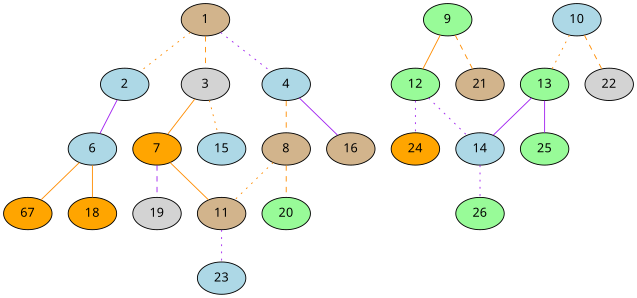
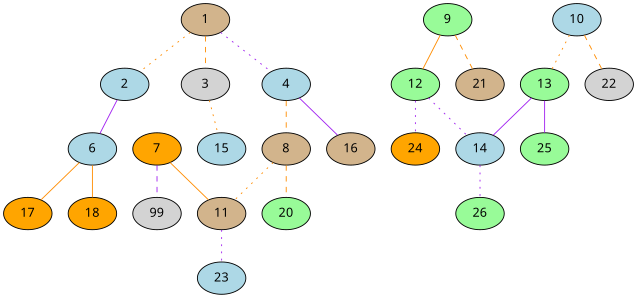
(181, 117) -> none
(28, 214) -> (28, 214)
(157, 214) -> (157, 214)
